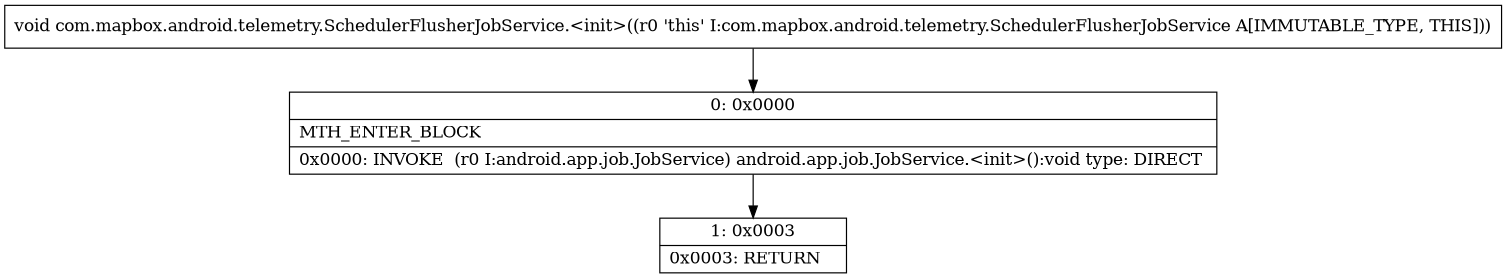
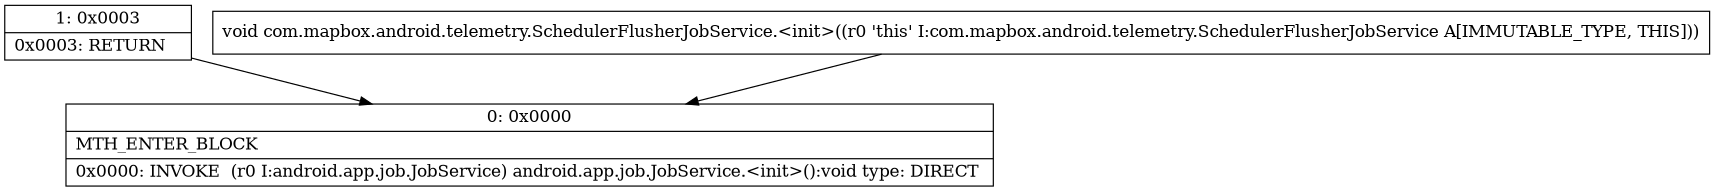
(753, 190) -> (276, 80)
